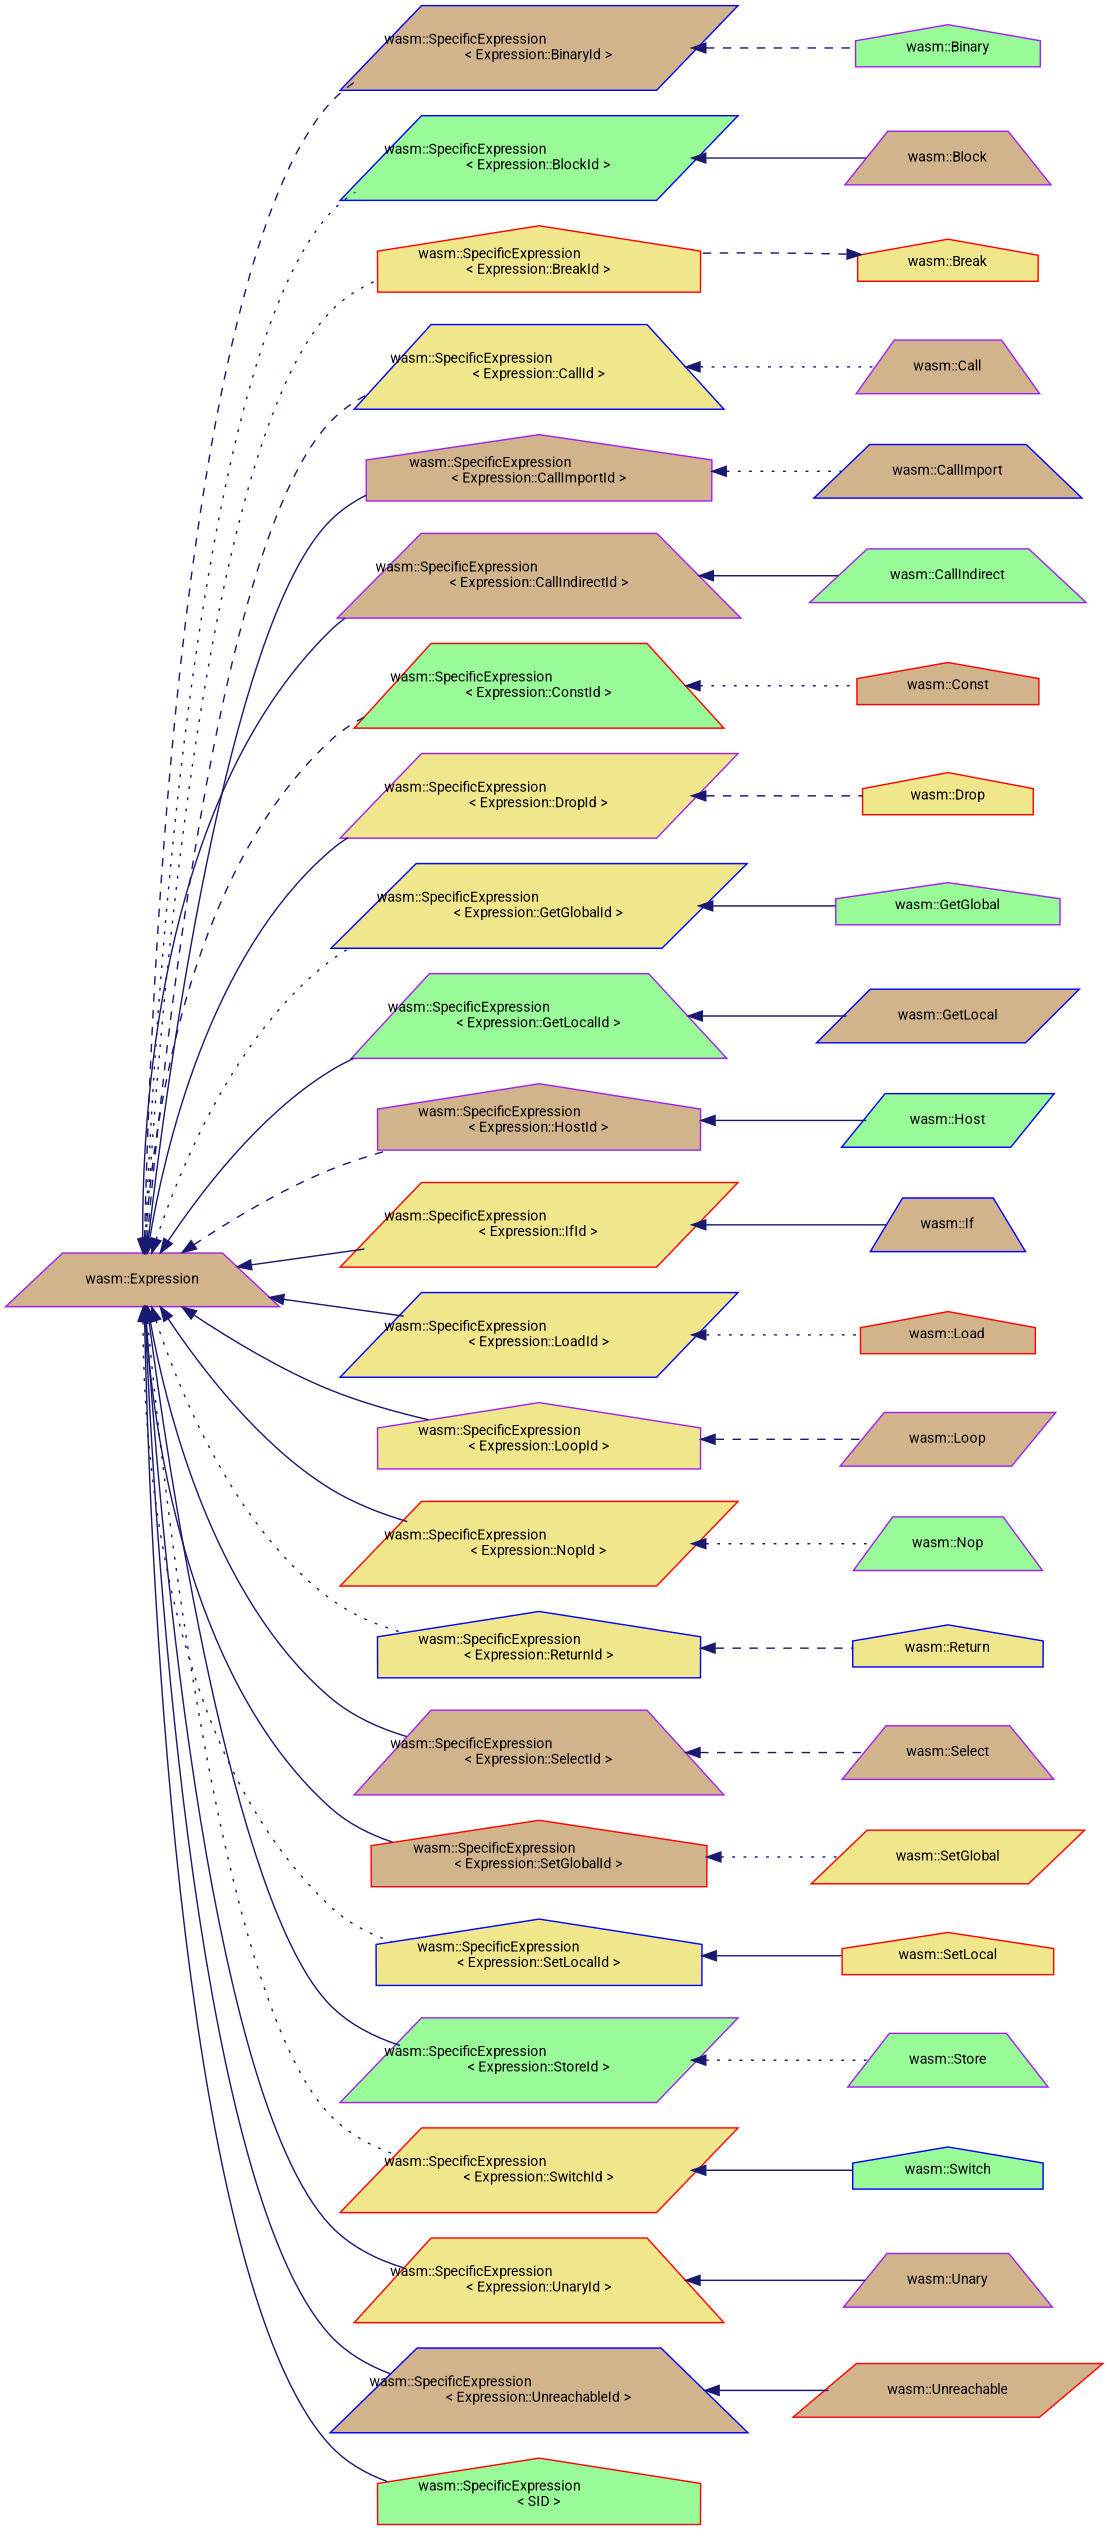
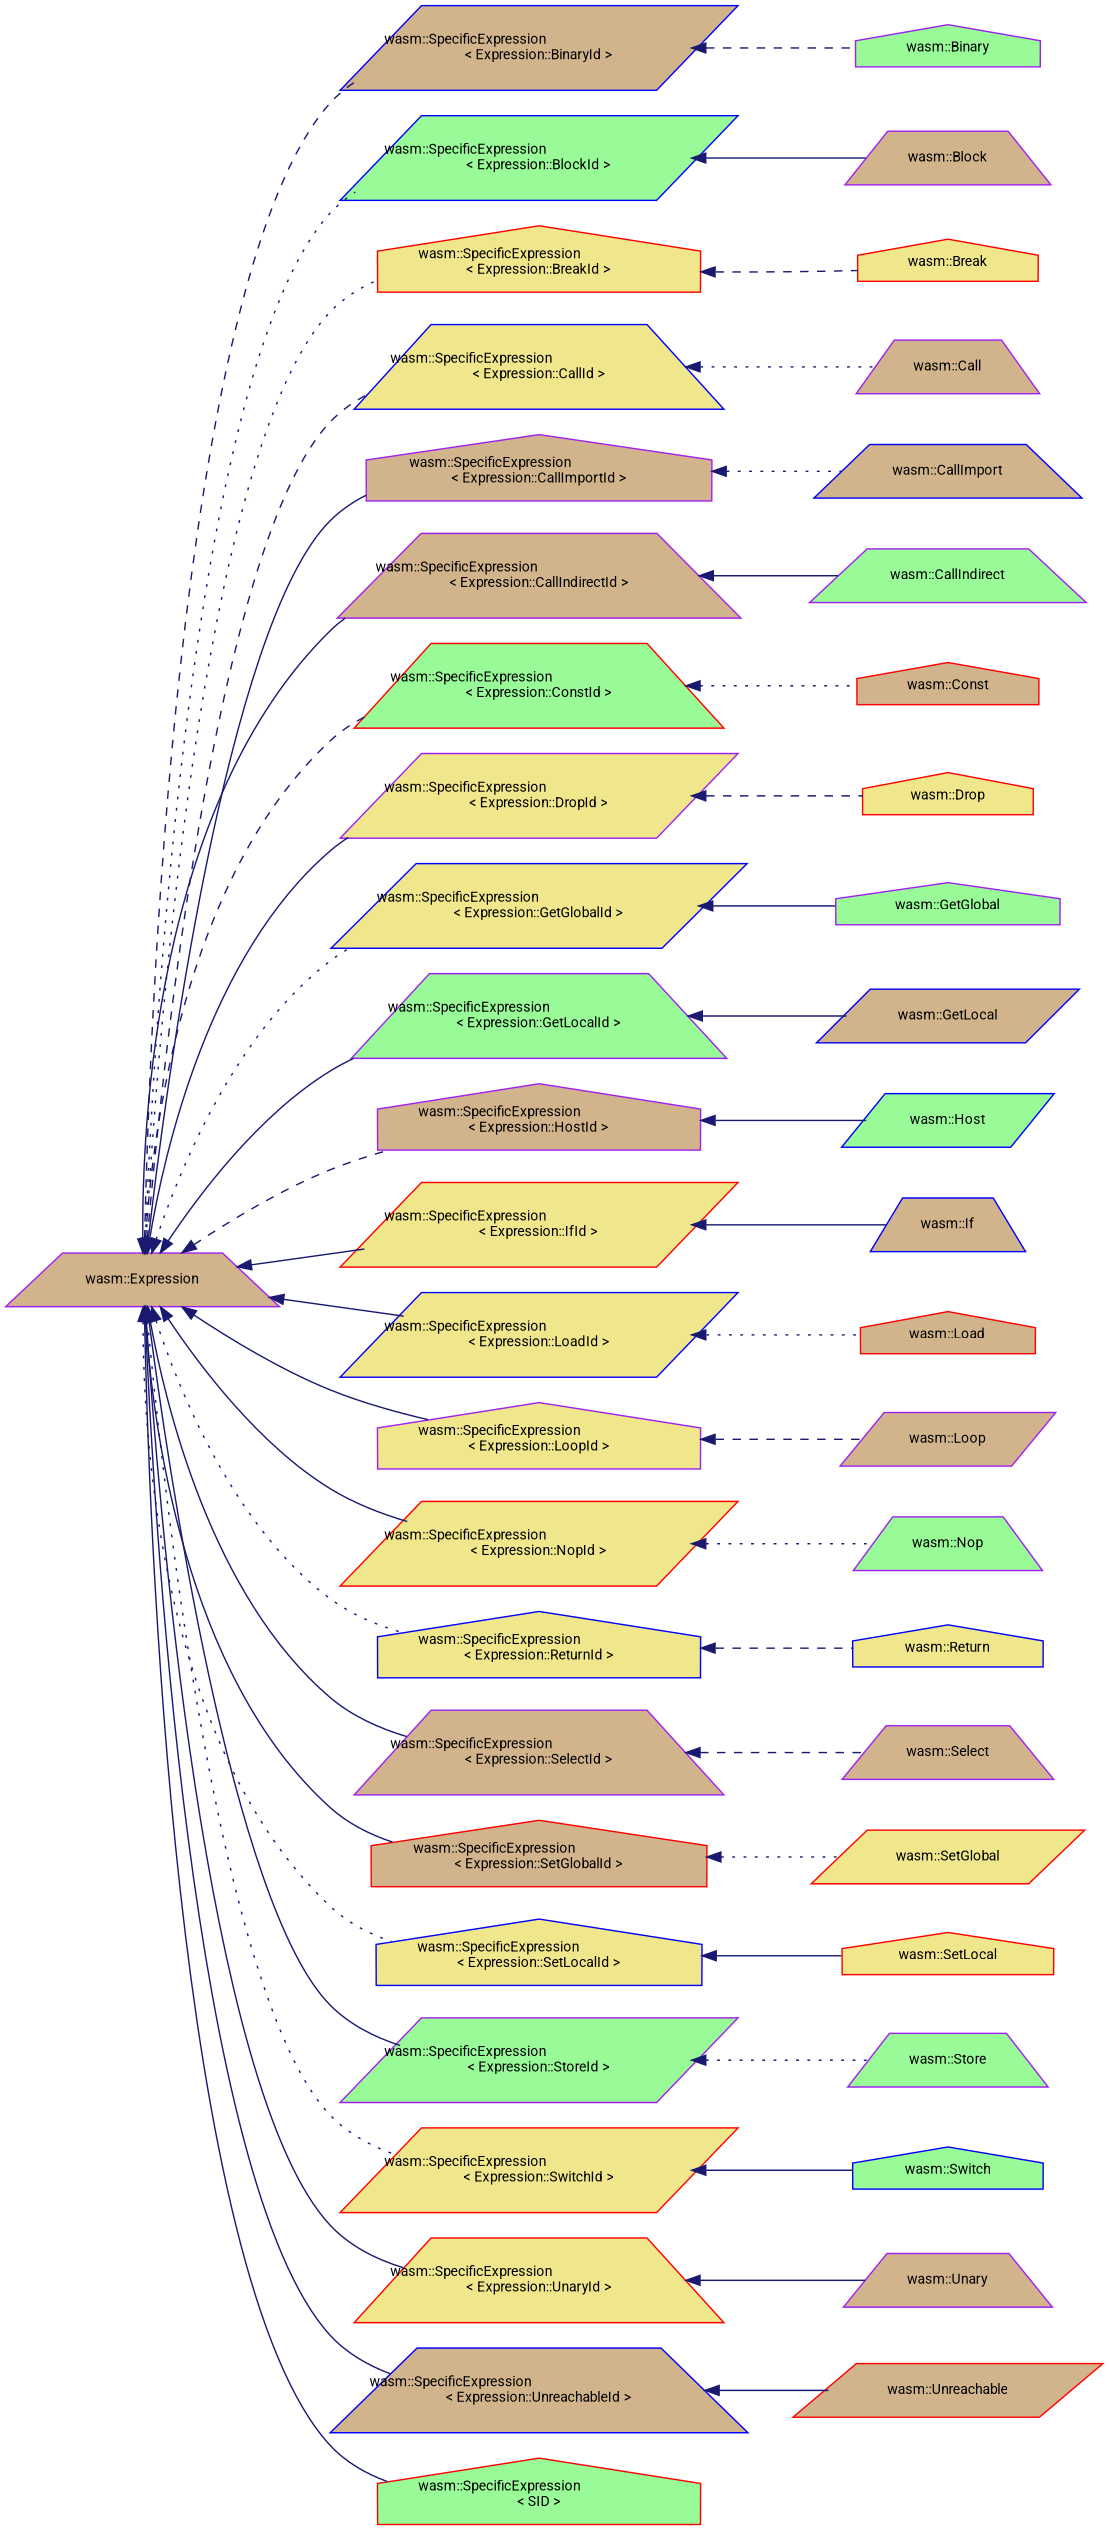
(774, 253) -> (787, 272)
